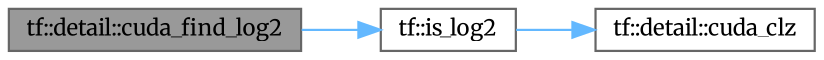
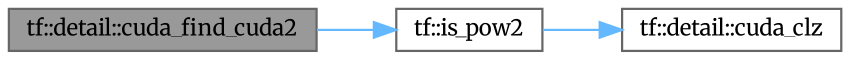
(155, 30) -> (163, 30)
(448, 30) -> (469, 30)
